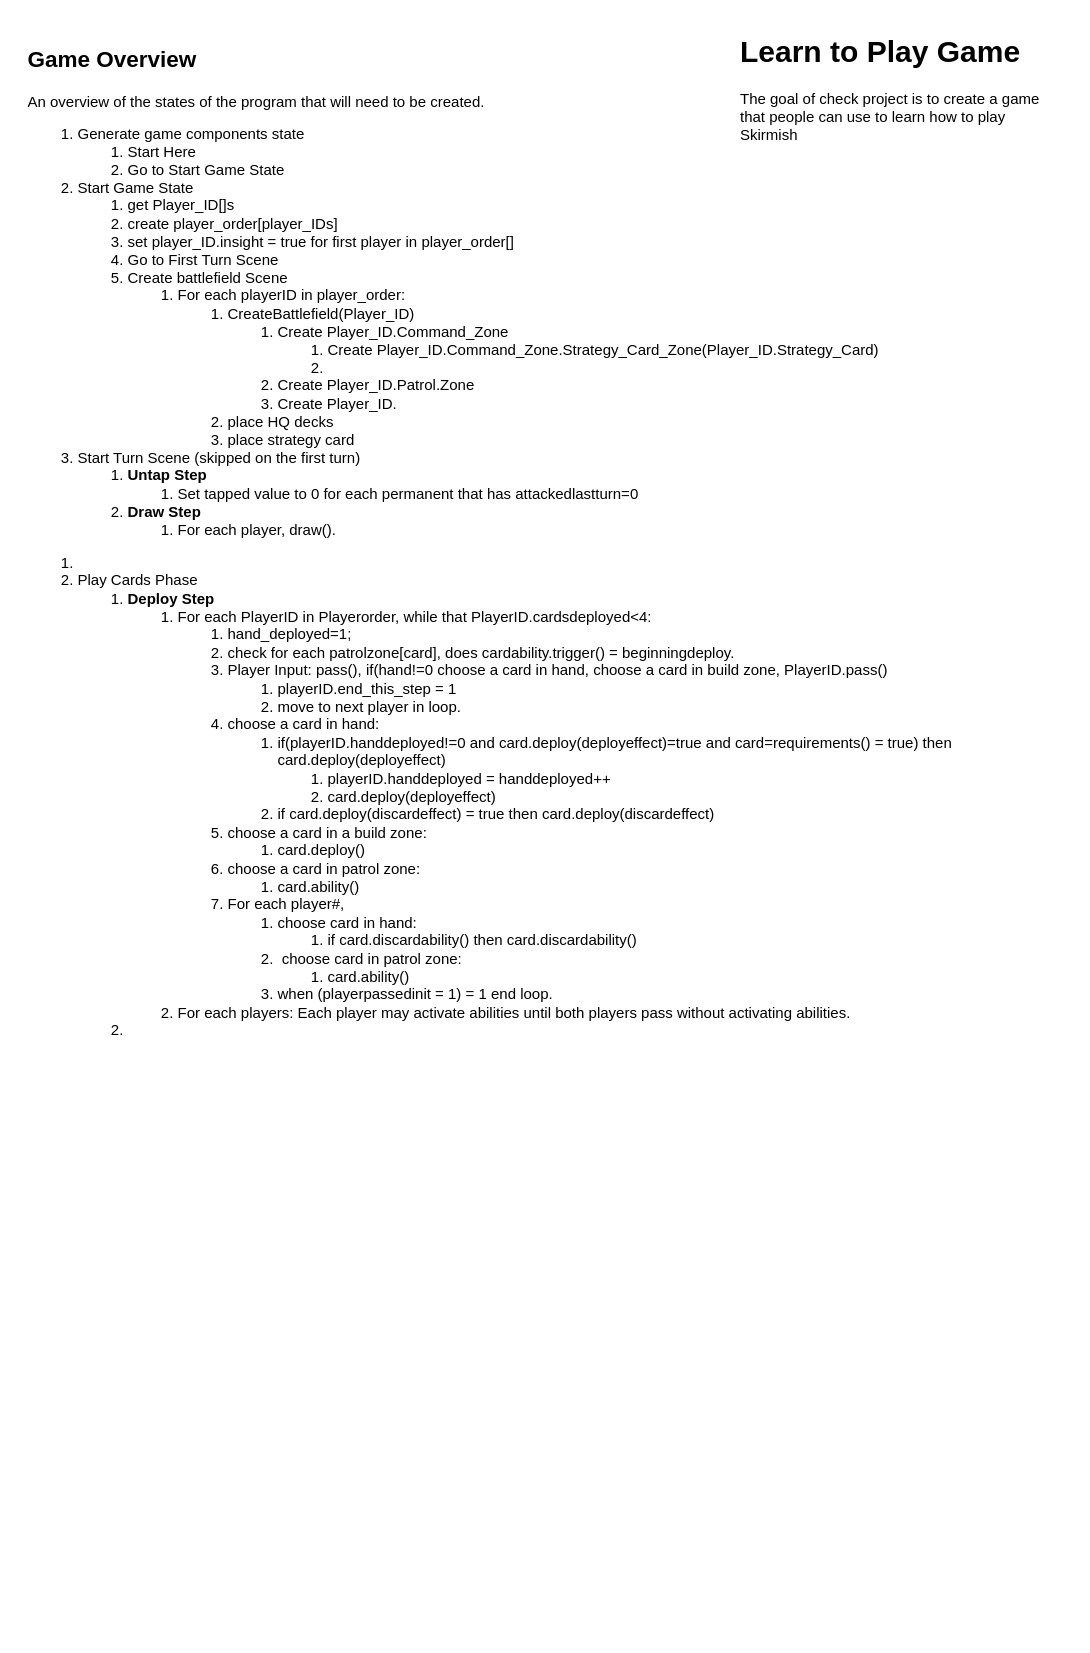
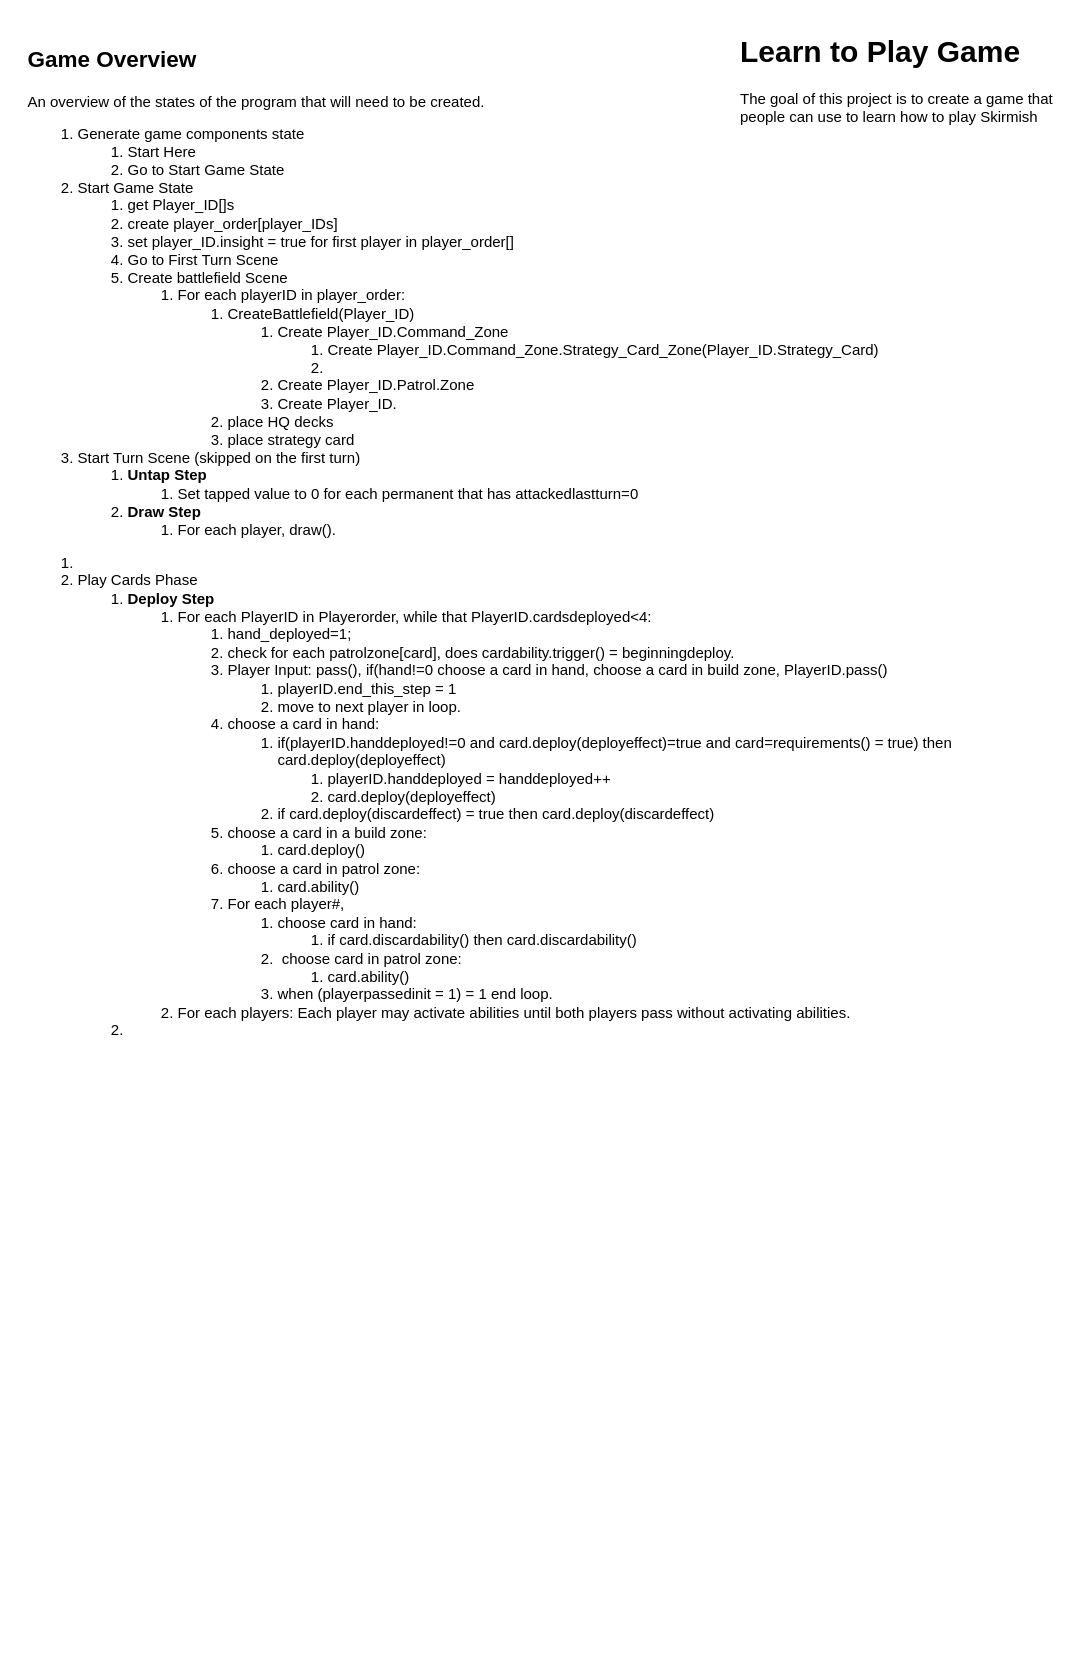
(902, 70) -> (902, 70)
